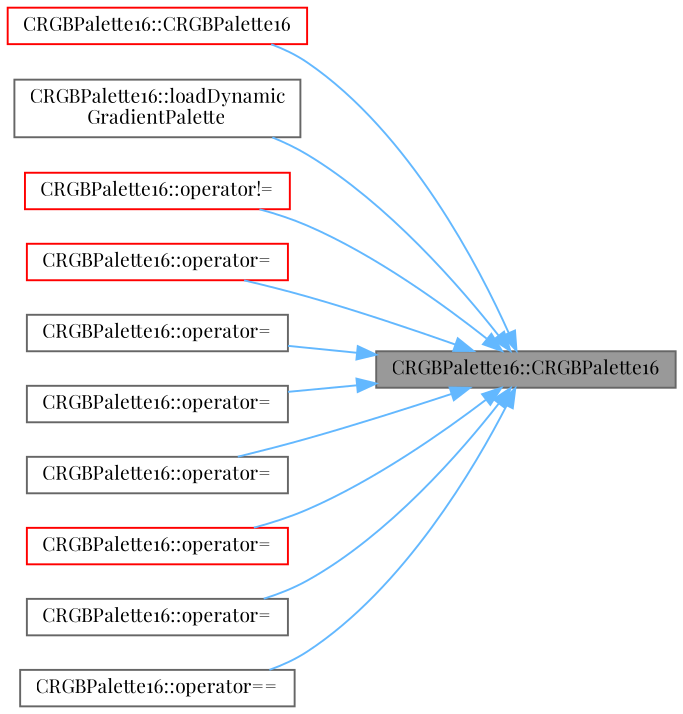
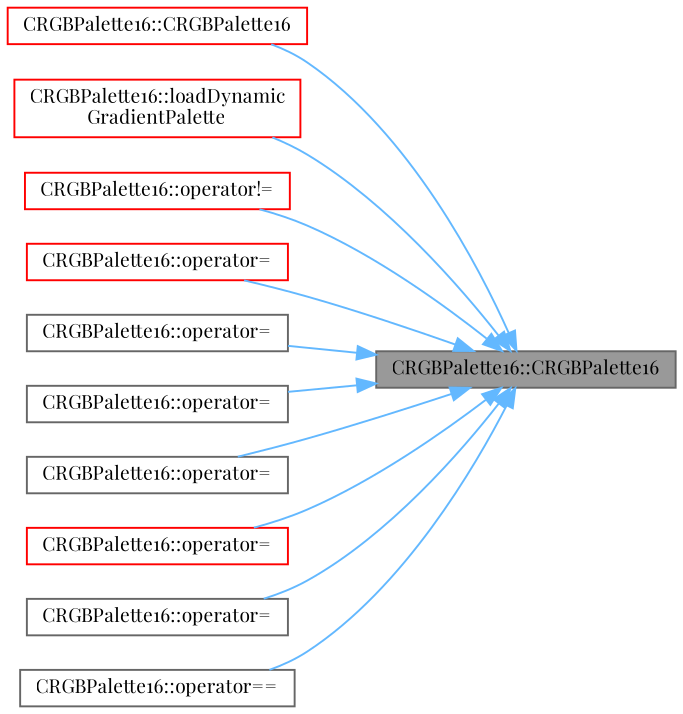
(157, 108) -> (157, 108)
